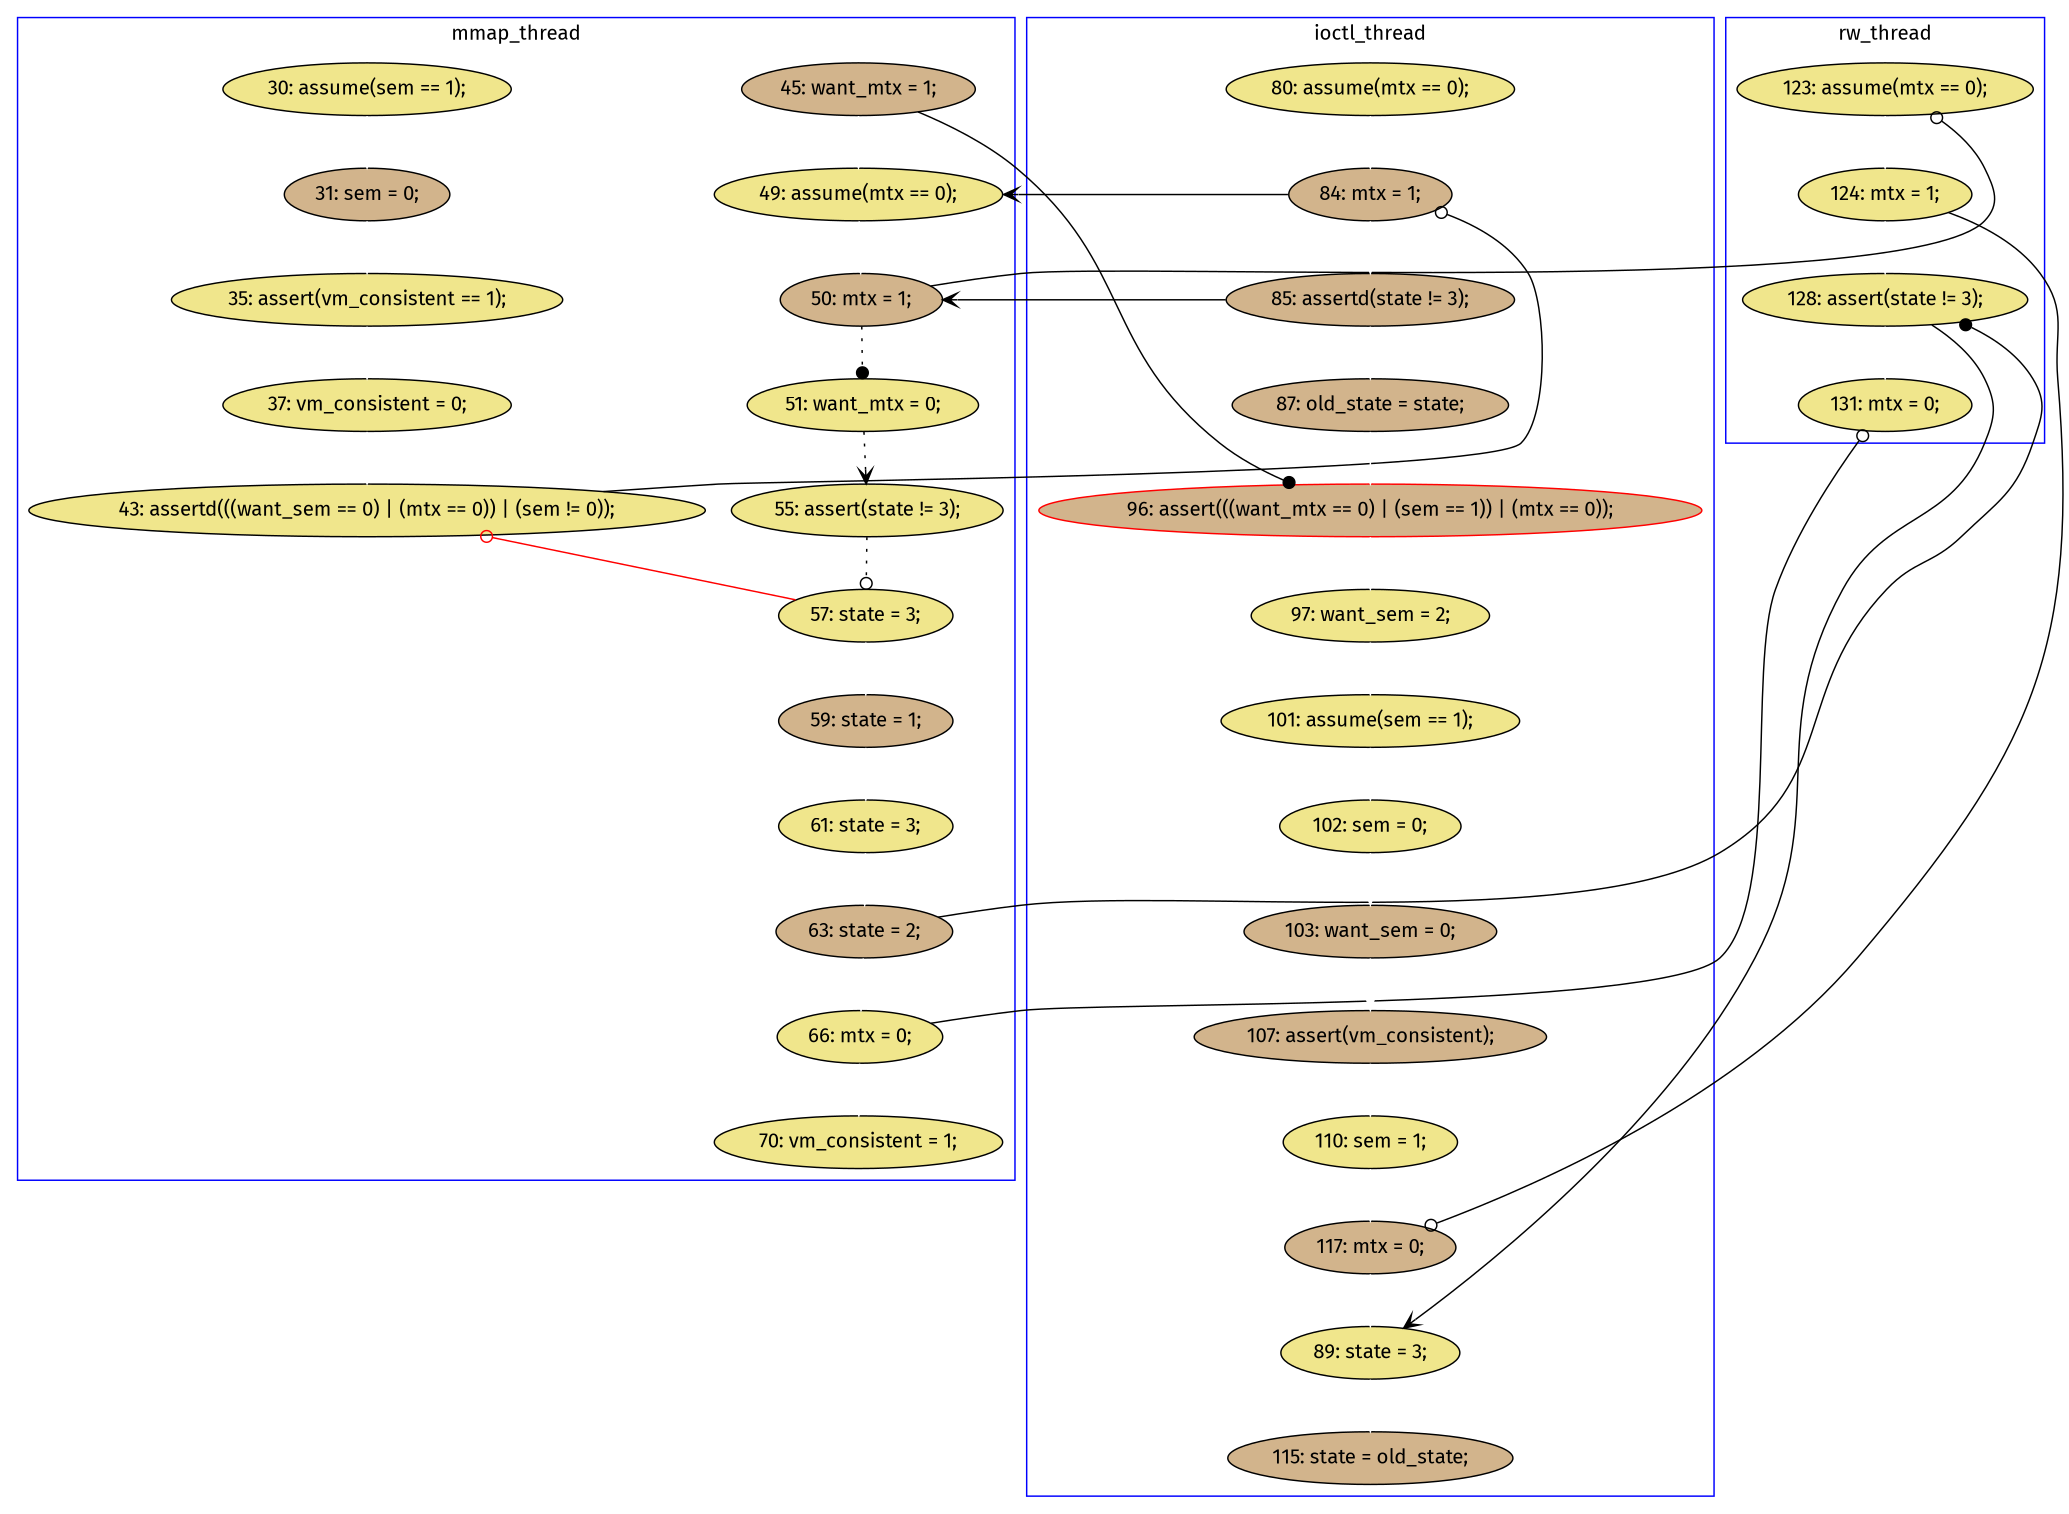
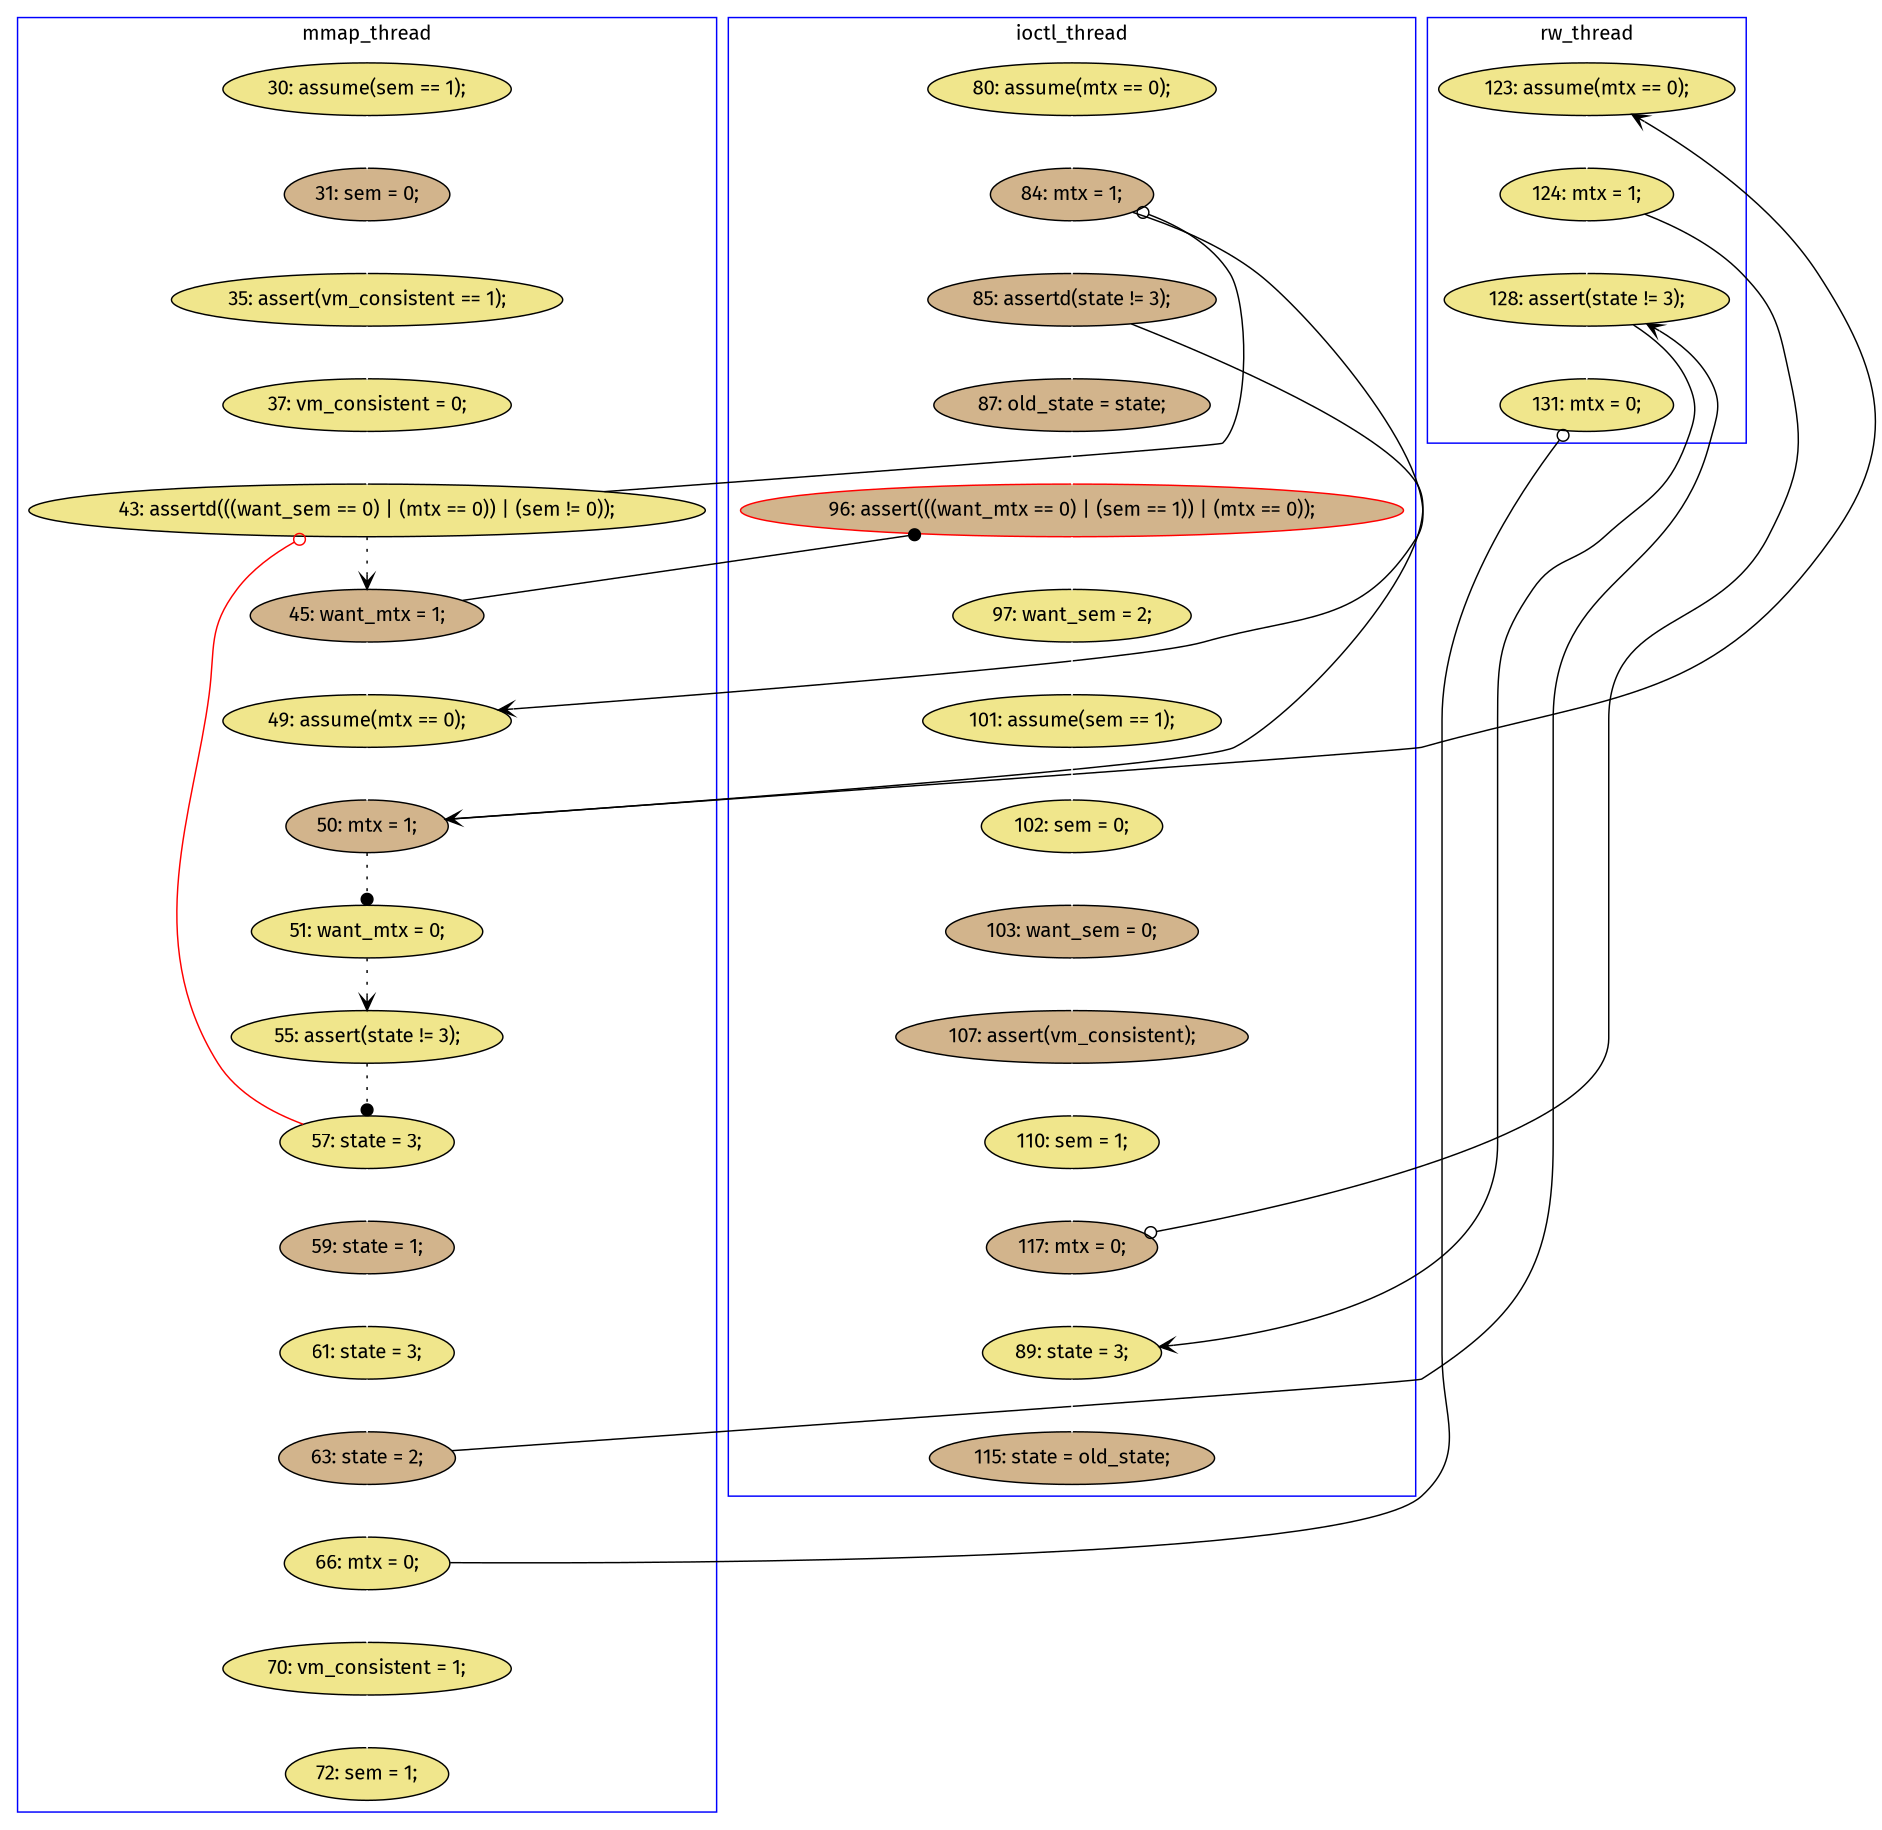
(1491, 272) -> (1429, 745)
none -> (367, 556)
(867, 557) -> (367, 1084)
(1668, 873) -> (1499, 1317)
none -> (367, 1774)
